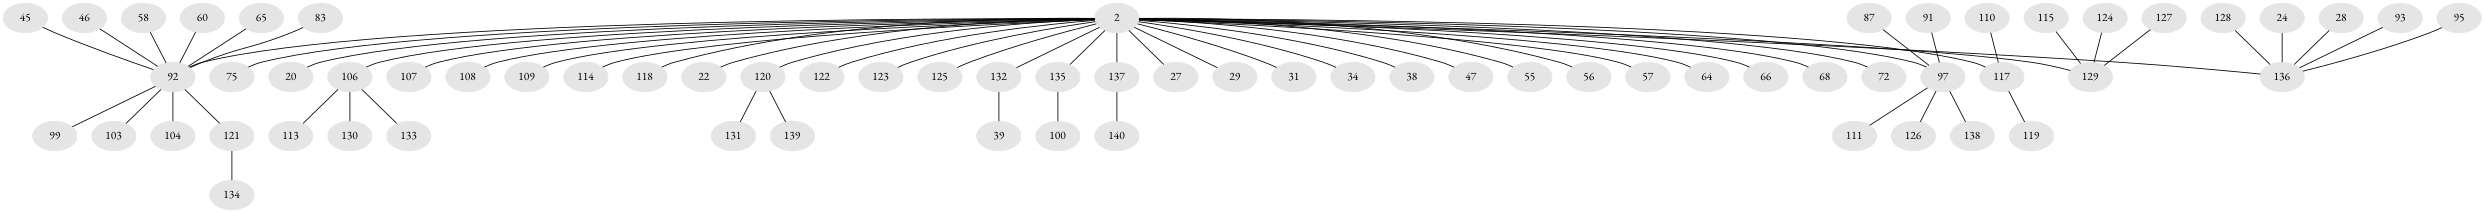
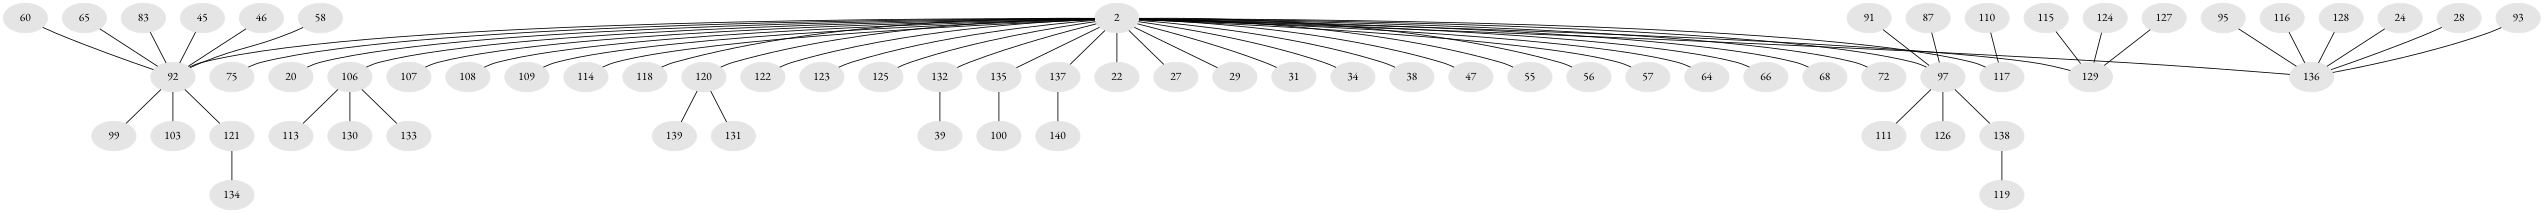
none -> (2282, 18)
(2017, 107) -> (2002, 166)
(173, 136) -> none
